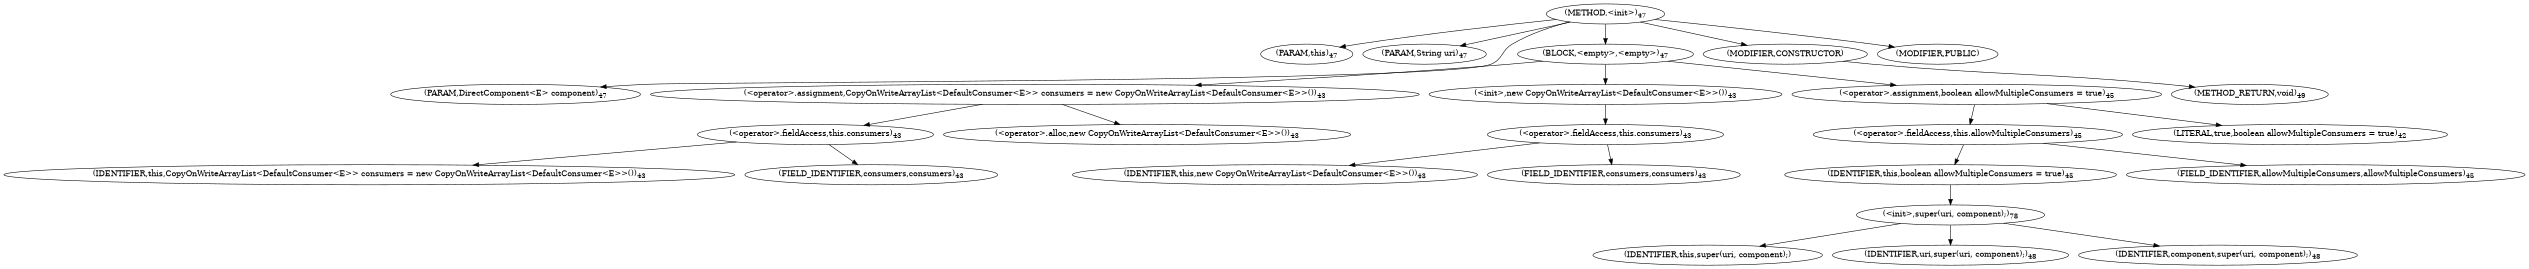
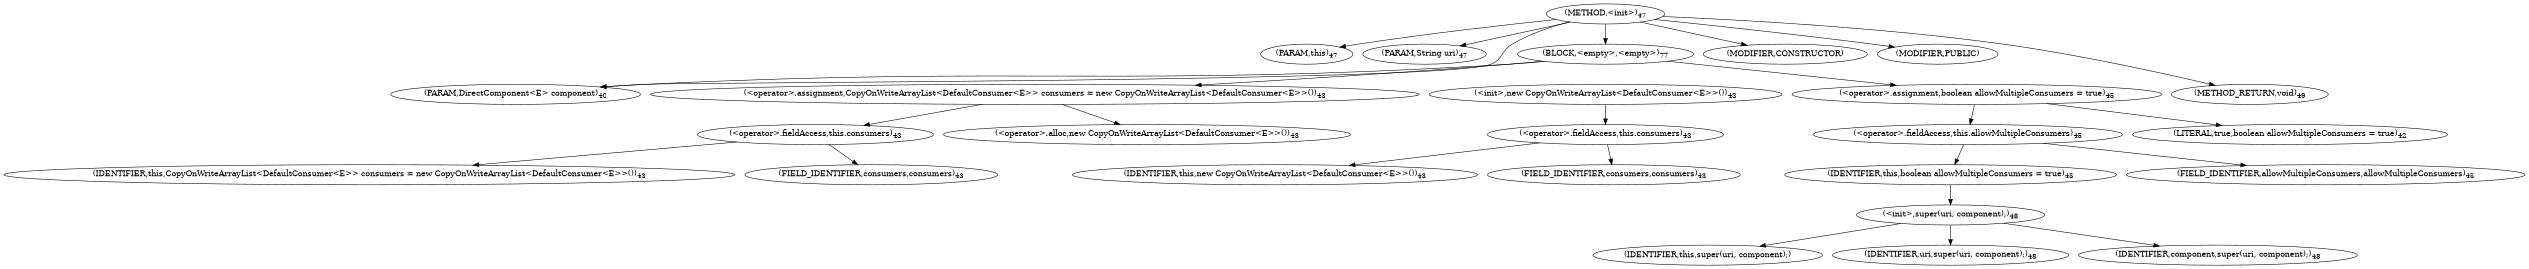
(1664, 53) -> (1664, 53)
(1605, 72) -> (1075, 76)
(2016, 74) -> (1938, 36)
(603, 94) -> (603, 94)
(2014, 214) -> (2014, 214)
